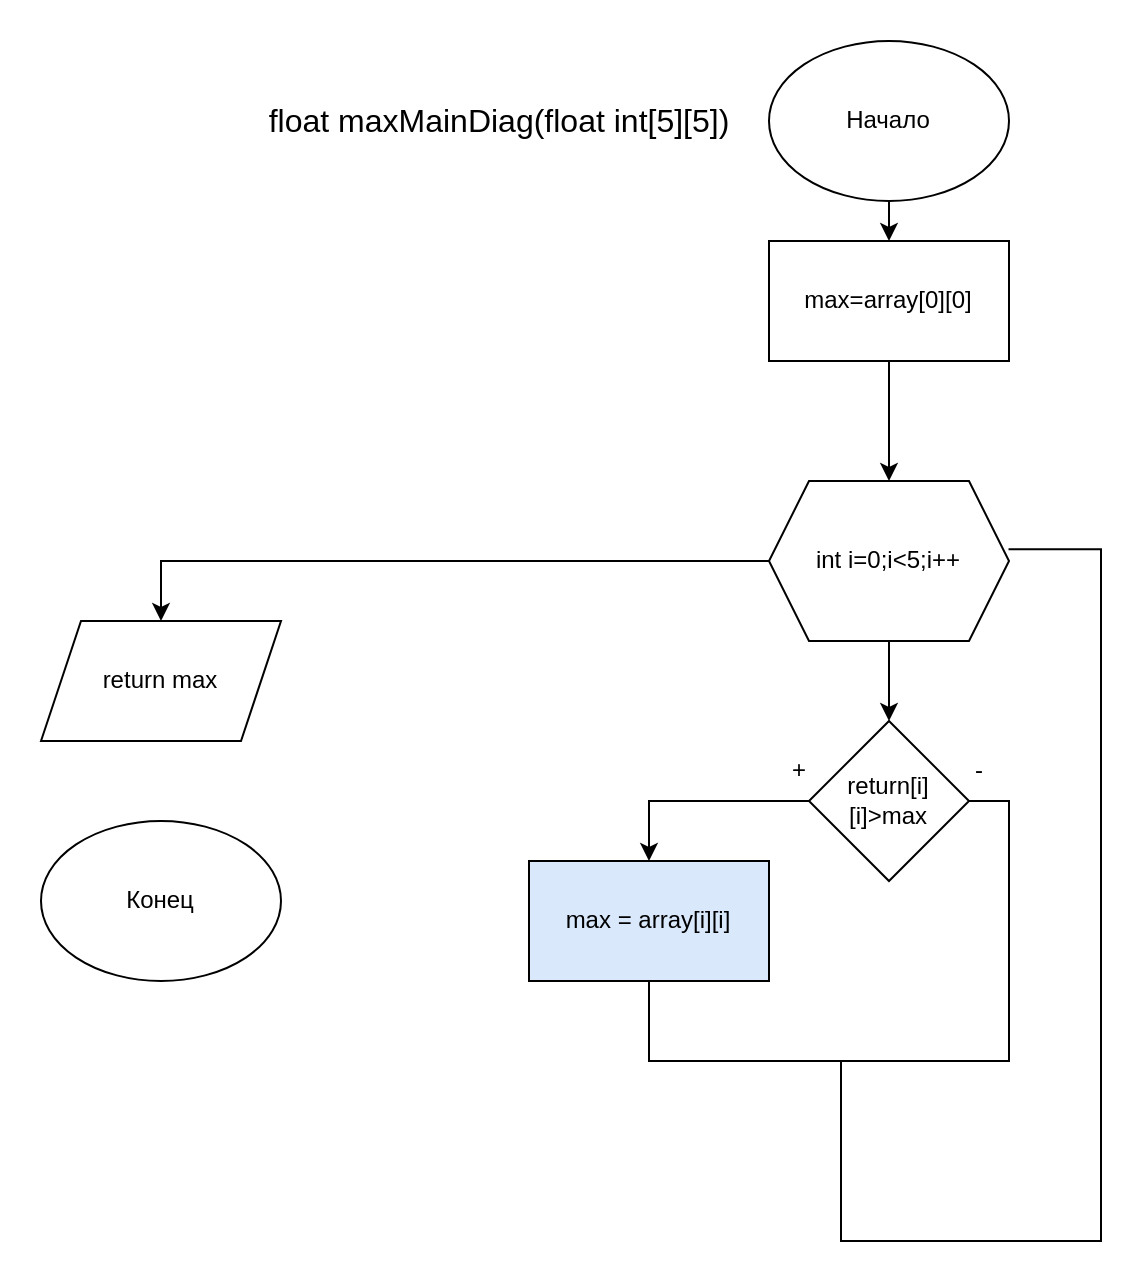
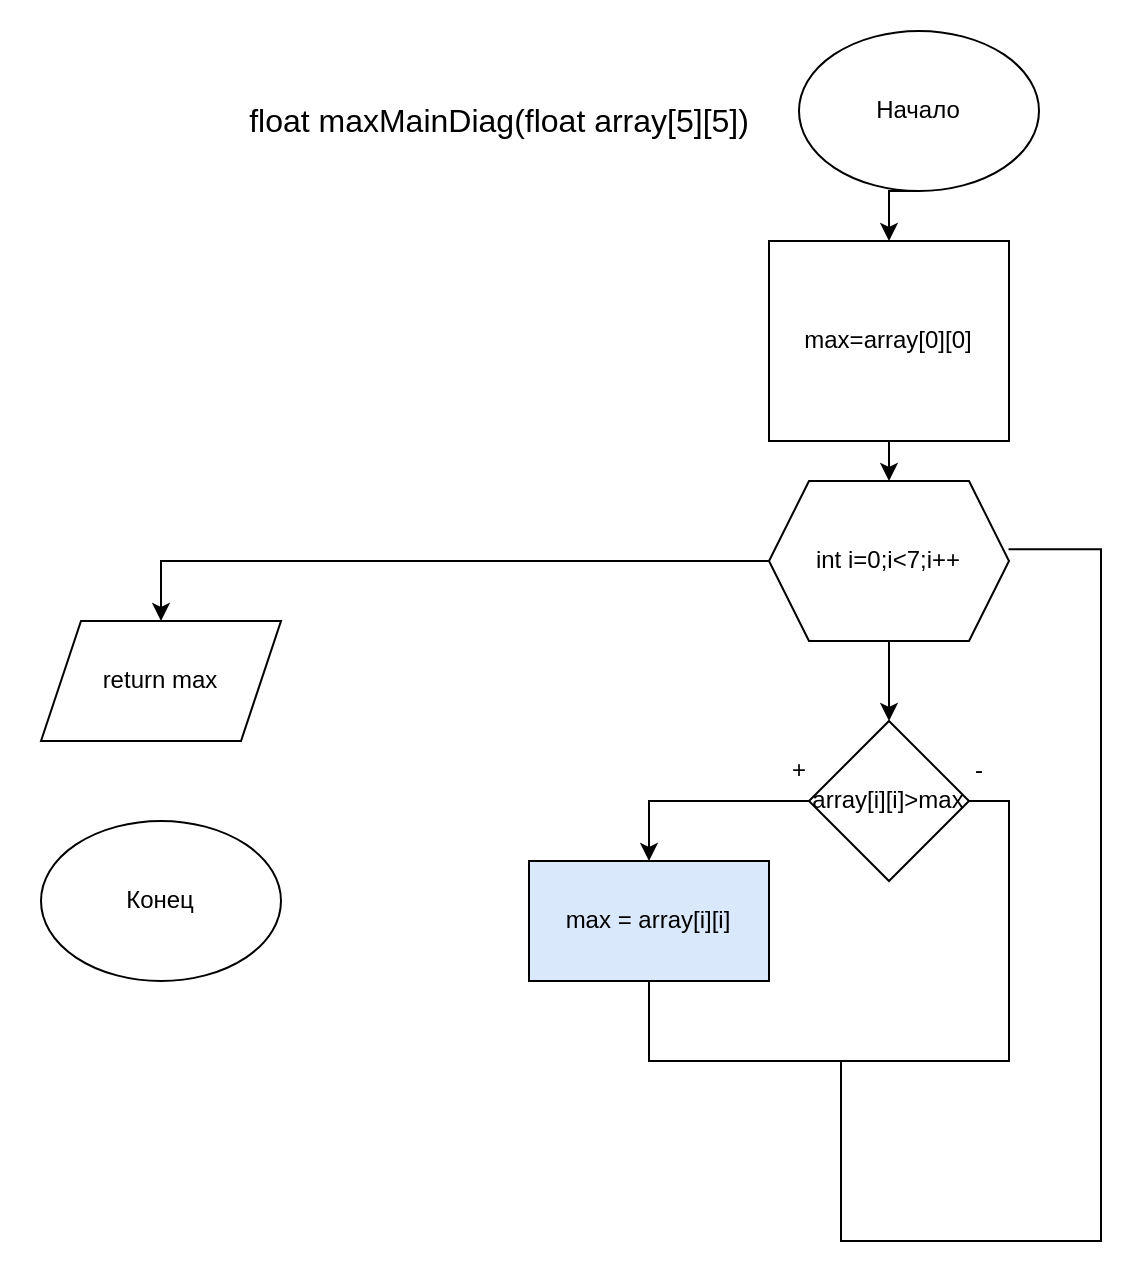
(500, 121) -> (500, 121)
(889, 121) -> (919, 111)
(889, 301) -> (889, 341)
(889, 561) -> (889, 561)
(889, 801) -> (889, 801)
